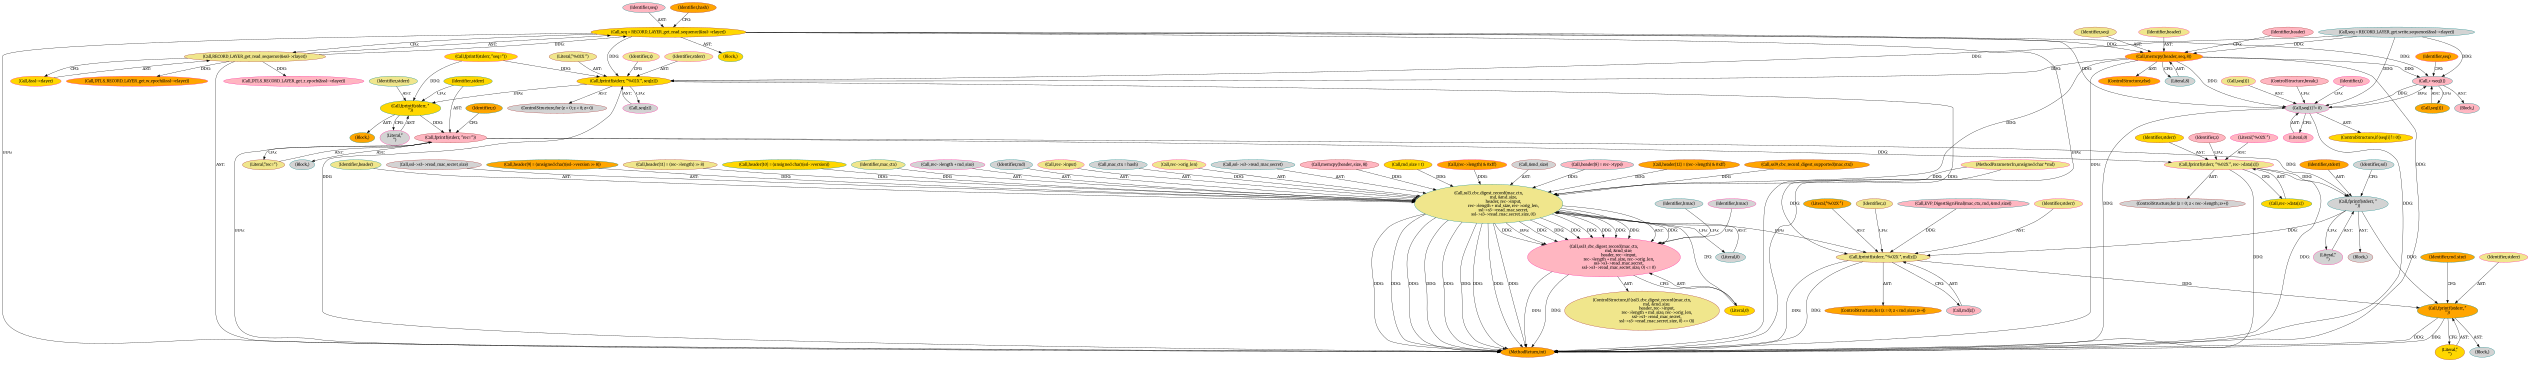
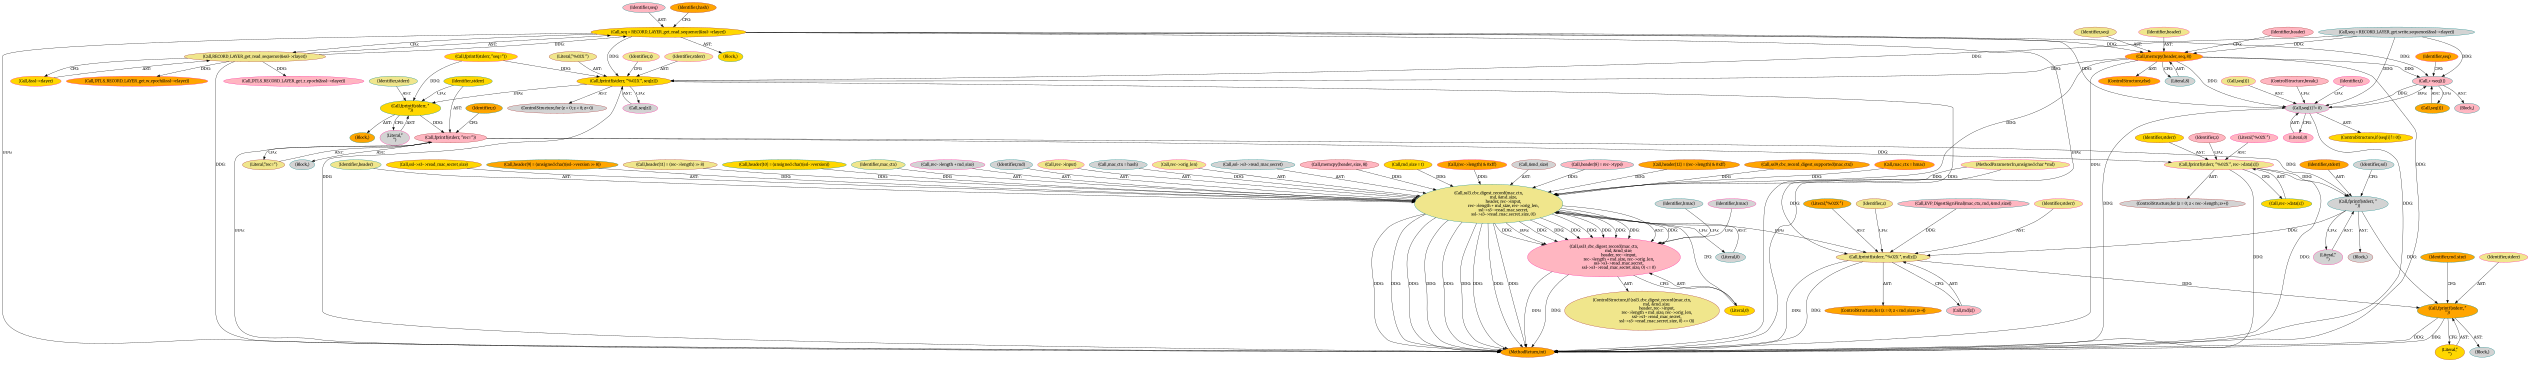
(221, 165) -> (221, 165)
(434, 165) -> (434, 165)
none -> (1905, 165)
